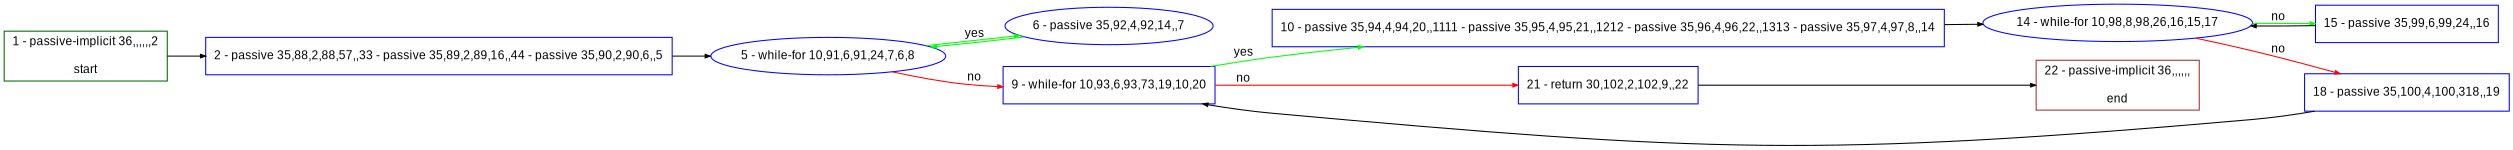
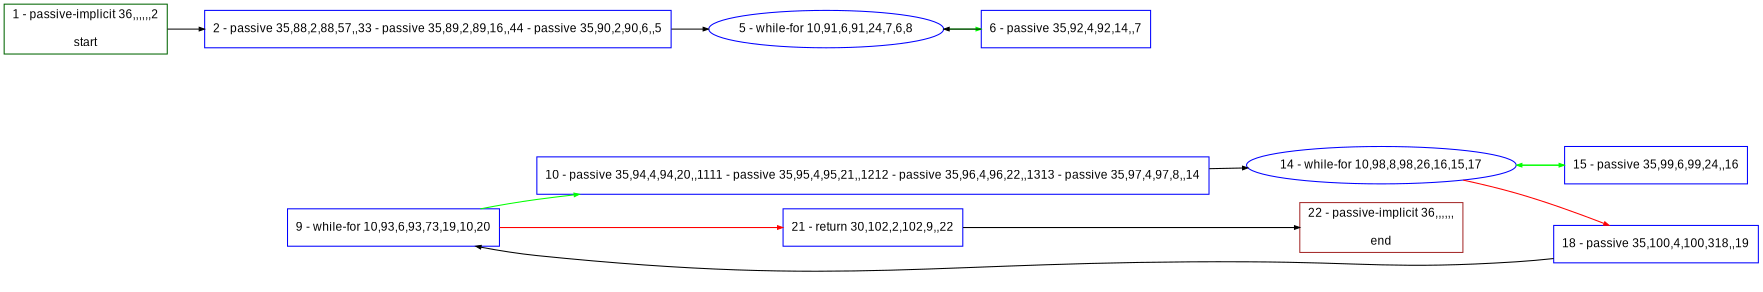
(1109, 26) -> (1066, 29)
(2286, 26) -> (1543, 165)
(981, 42) -> (965, 29)
(945, 82) -> none
